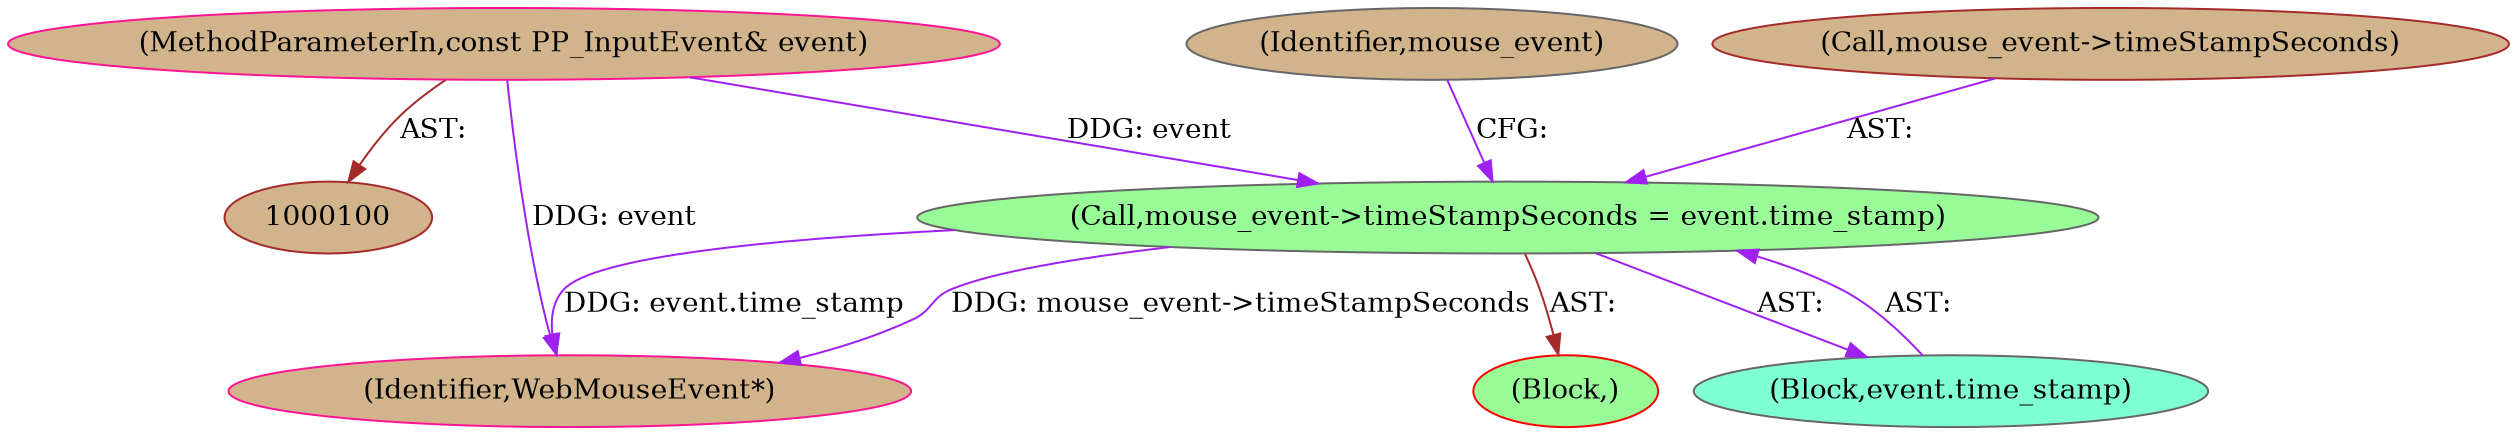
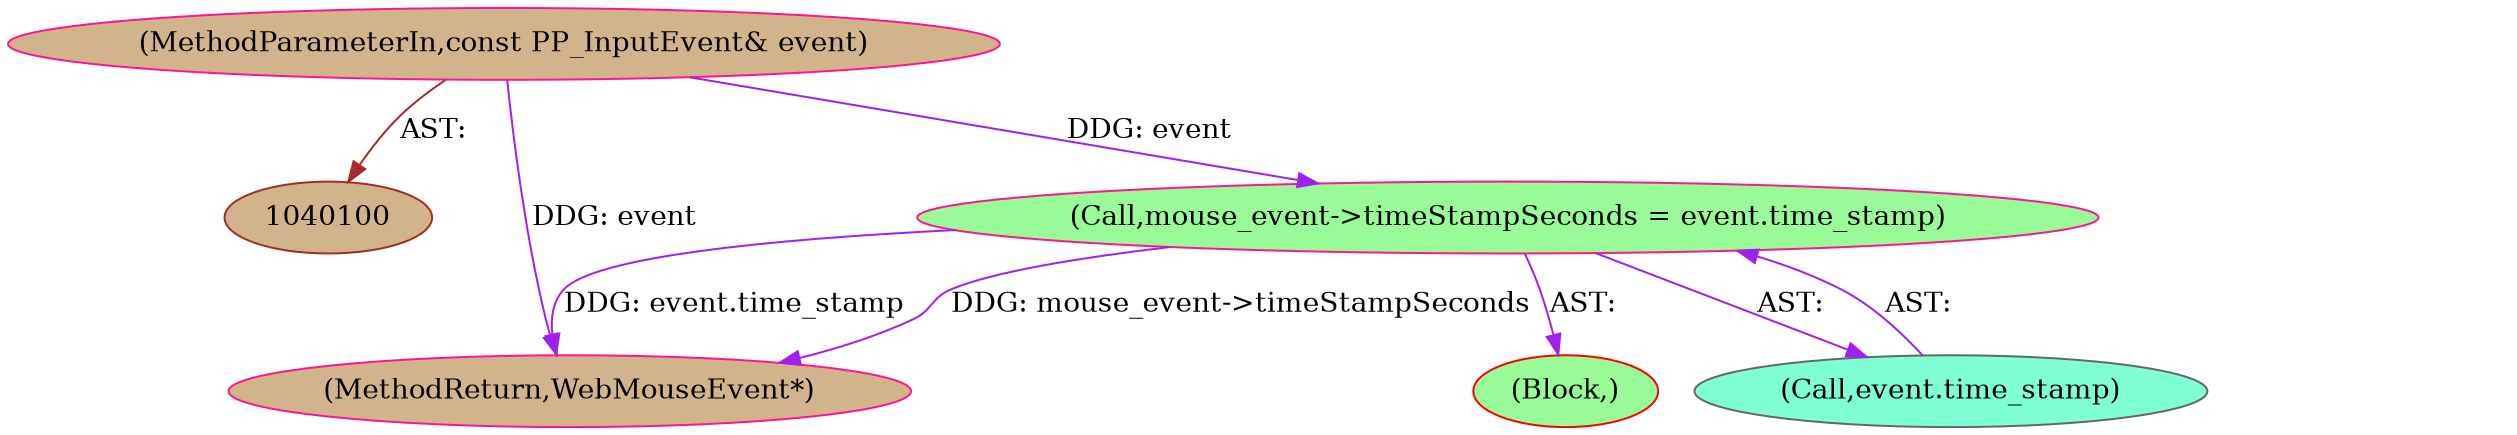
(1432, 44) -> none
(2111, 44) -> none
(328, 218) -> (328, 218)
(1508, 218) -> (1508, 218)
(1541, 294) -> (1541, 294)
(570, 391) -> (570, 391)
(1951, 391) -> (1951, 391)
